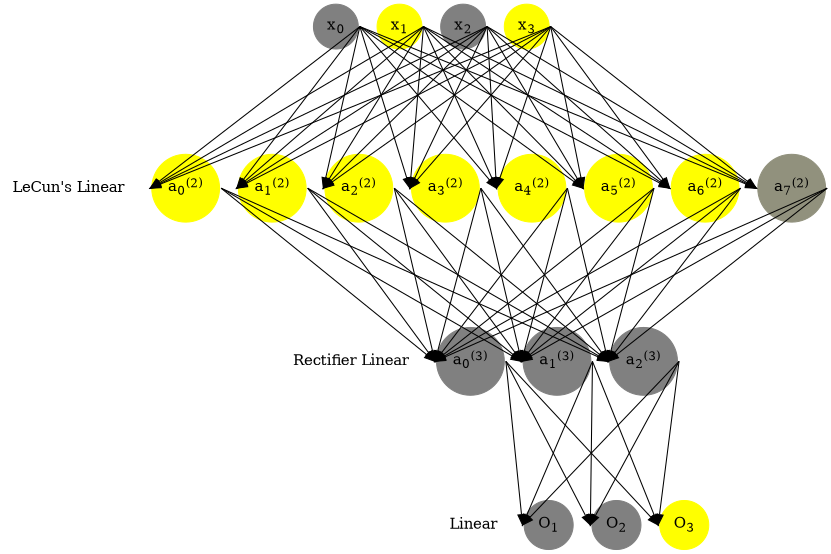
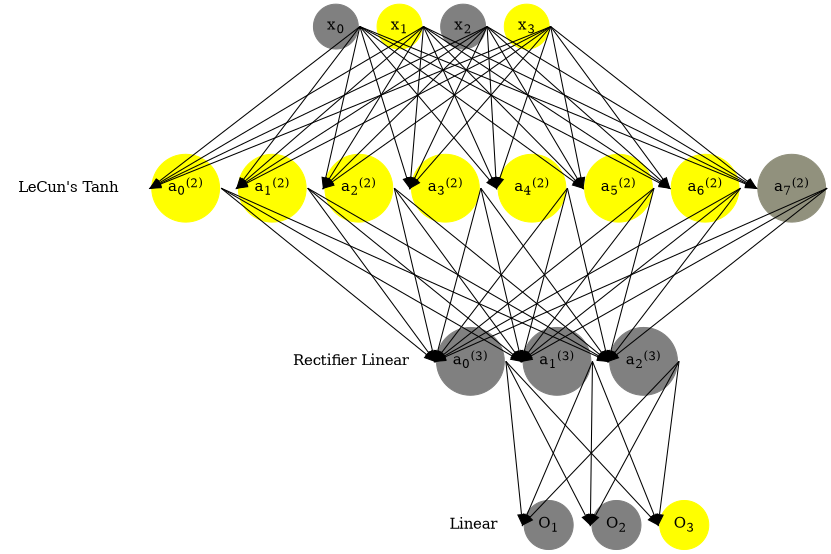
(69, 188) -> (69, 188)
